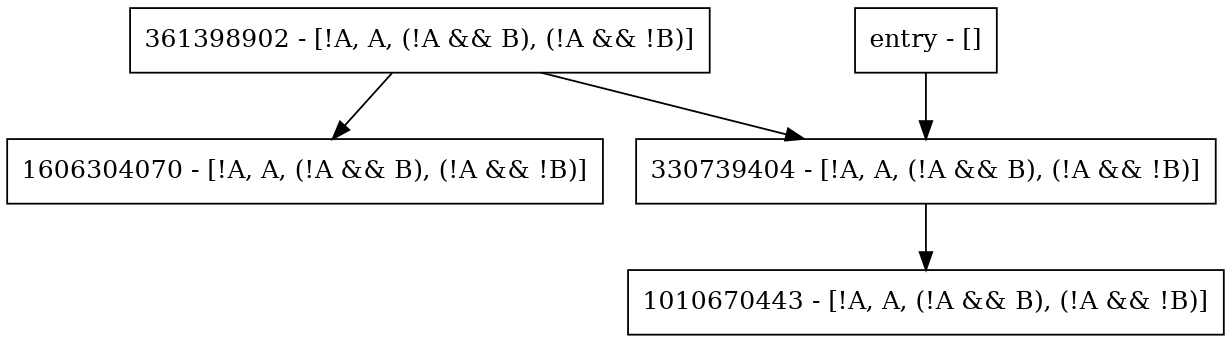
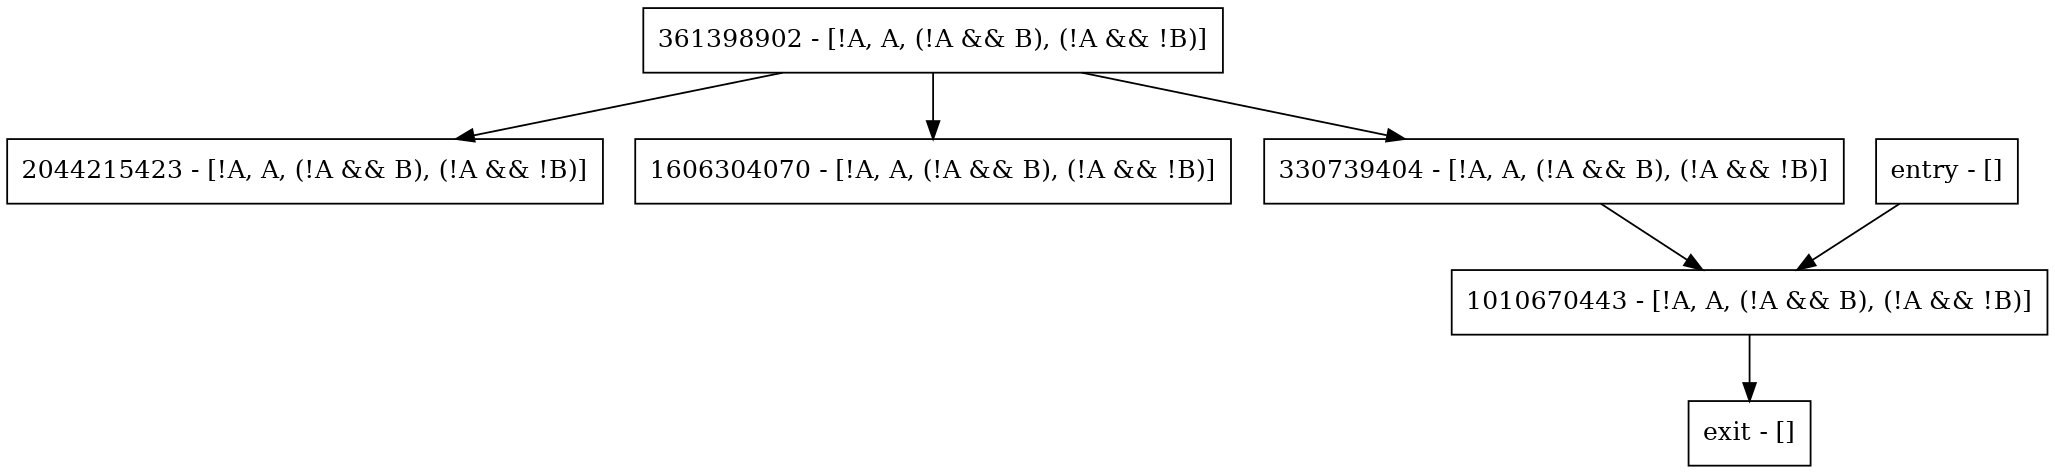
(926, 97) -> (1856, 232)
none -> (305, 171)
none -> (1750, 433)
